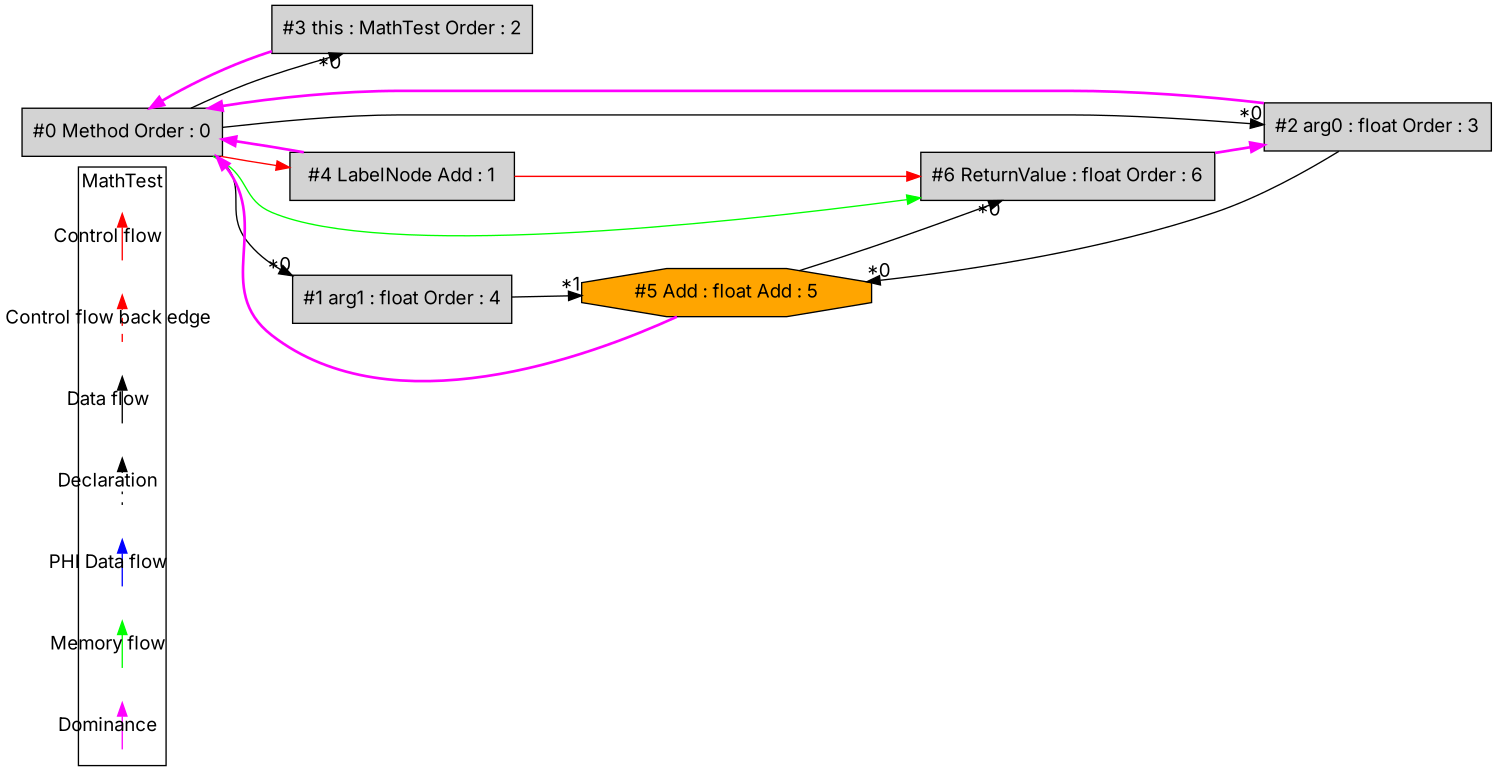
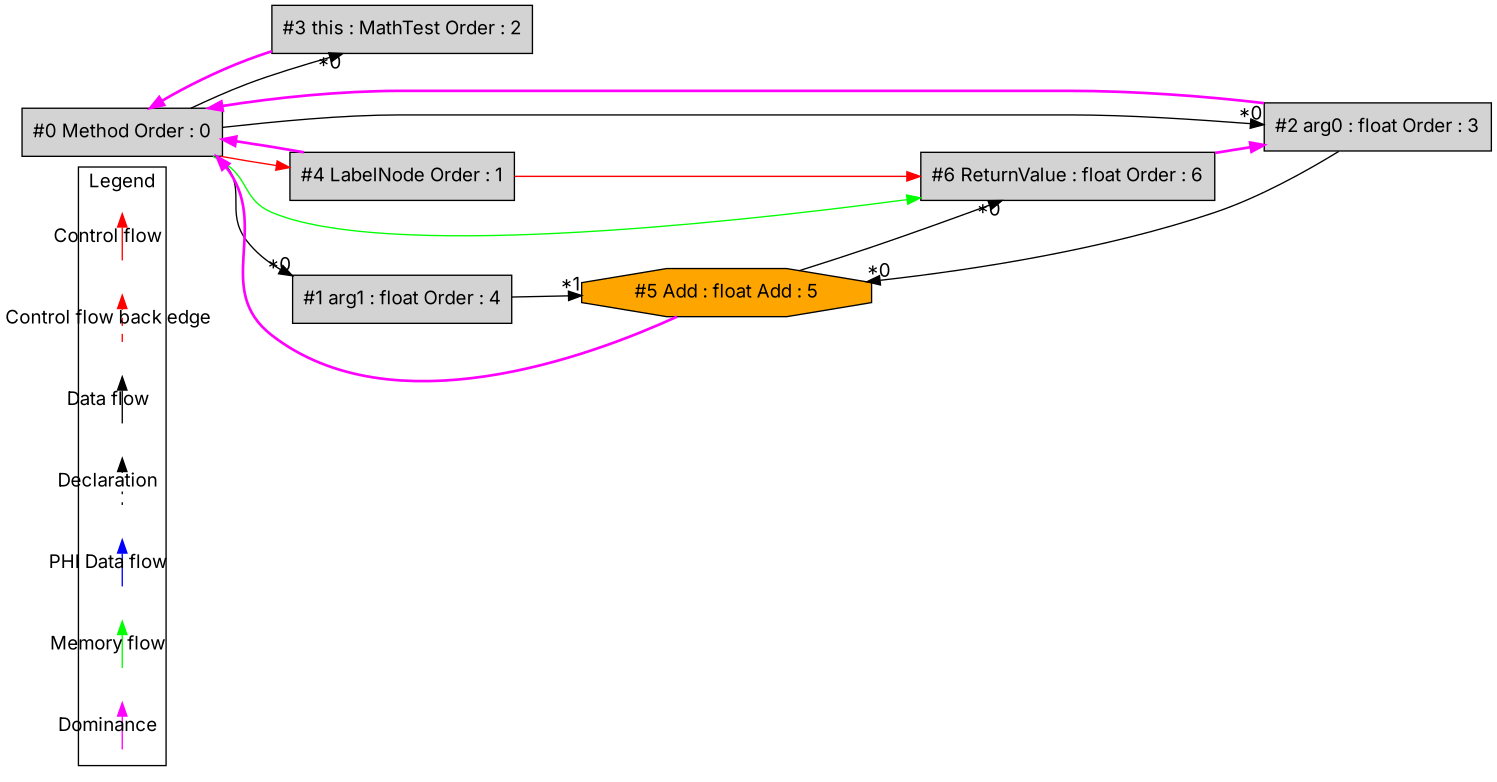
(402, 176) -> (402, 176)
(122, 182) -> (122, 182)
